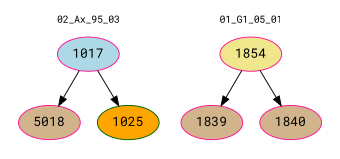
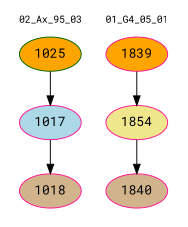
(251, 20) -> (137, 20)
(106, 84) -> (50, 84)
(234, 84) -> (137, 84)
(49, 123) -> (50, 191)
(212, 123) -> (137, 54)
